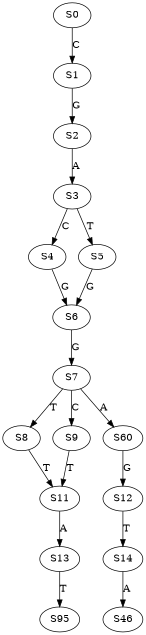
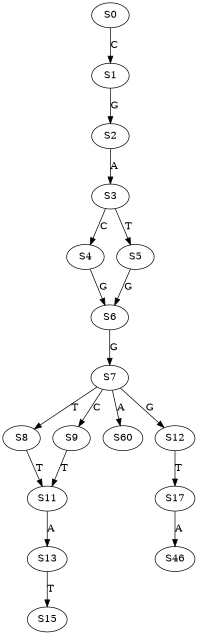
(123, 465) -> (140, 406)
(123, 559) -> (175, 499)
(60, 619) -> (47, 619)
